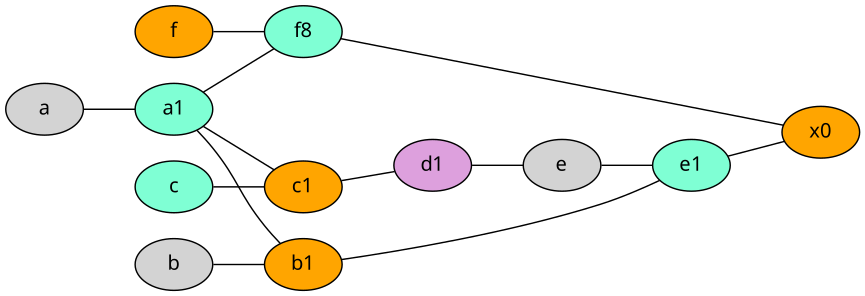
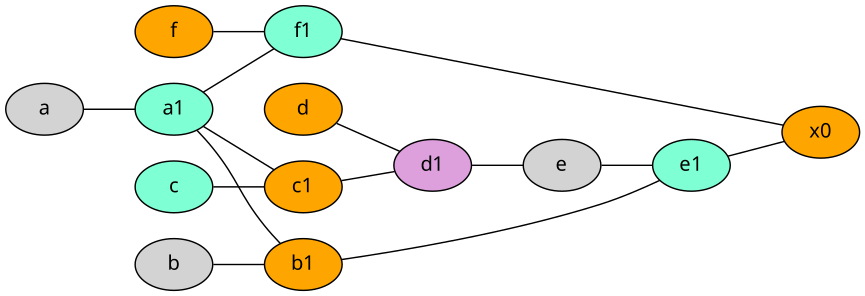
(303, 32) -> (303, 32)
none -> (303, 109)
